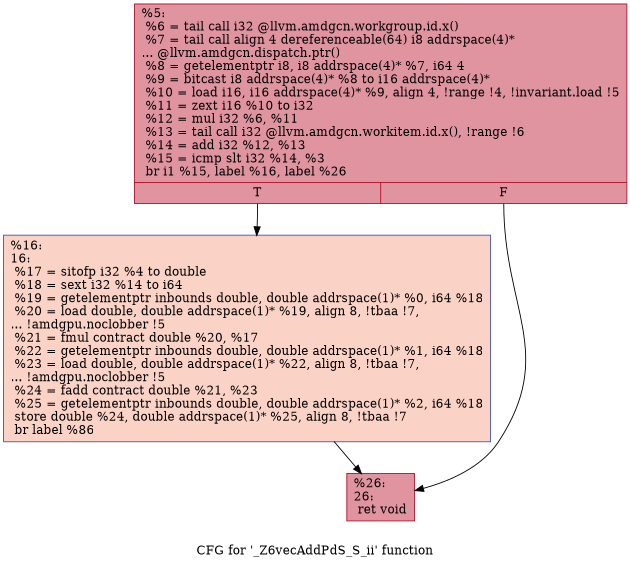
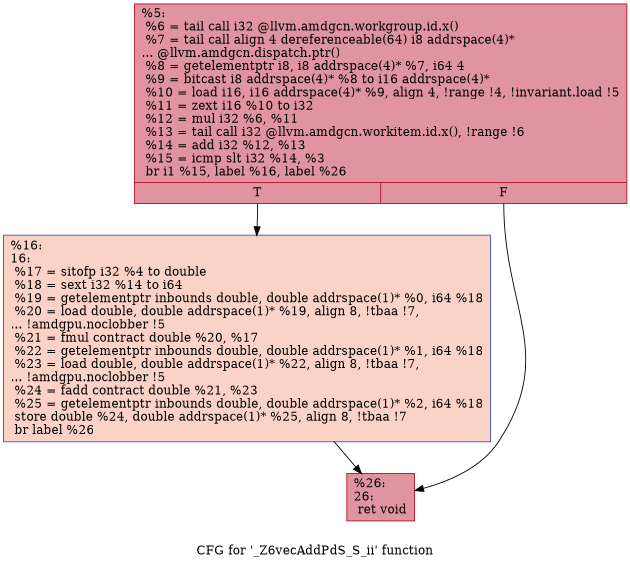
(53, 430) -> (53, 430)
